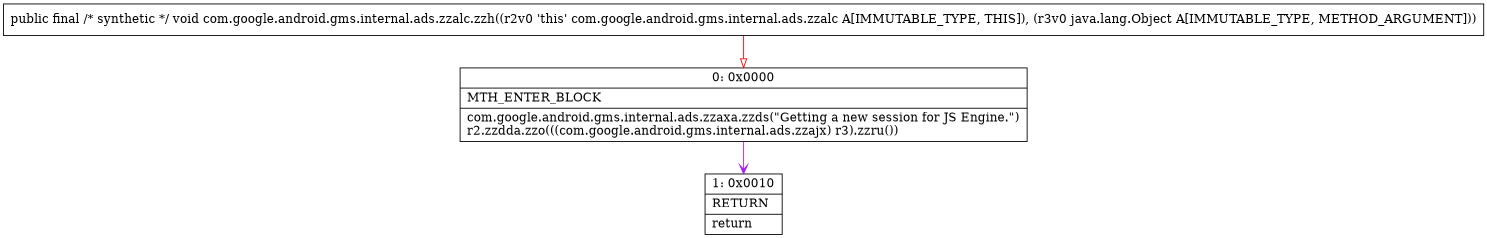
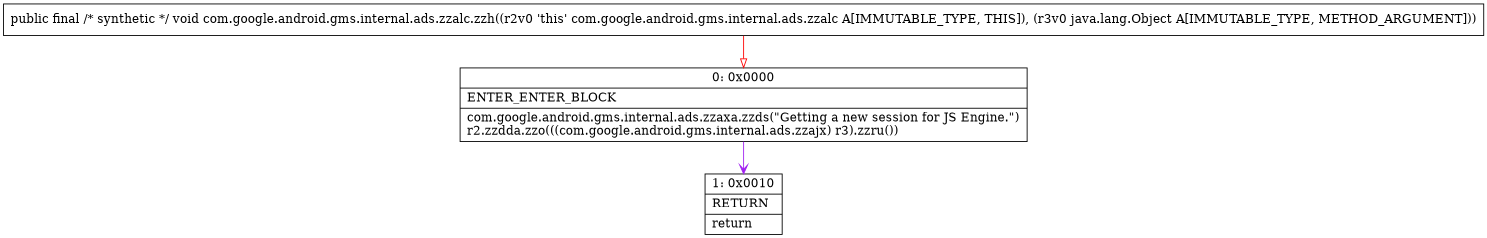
(535, 98) -> (542, 98)
